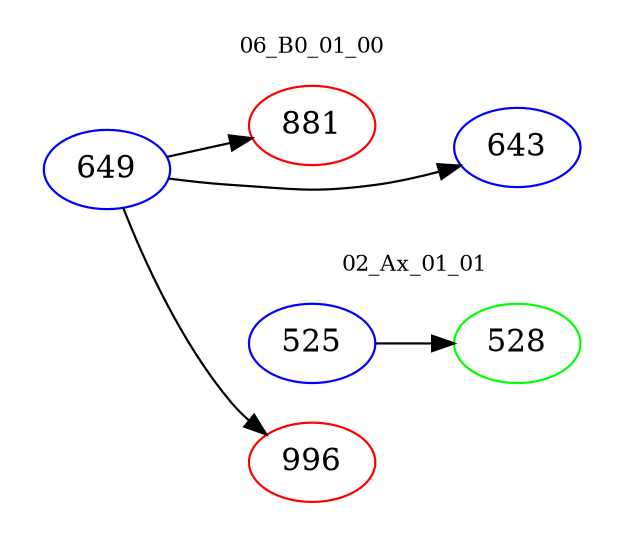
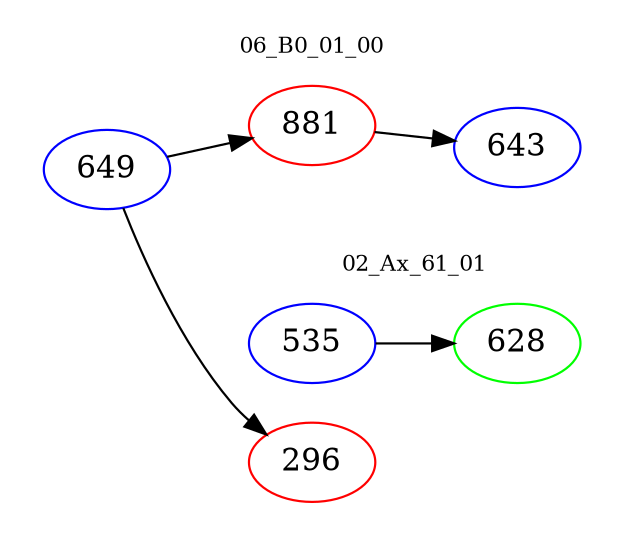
(305, 190) -> (404, 135)
(415, 265) -> (415, 265)
(312, 343) -> (312, 343)
(517, 343) -> (517, 343)
(312, 462) -> (312, 462)
